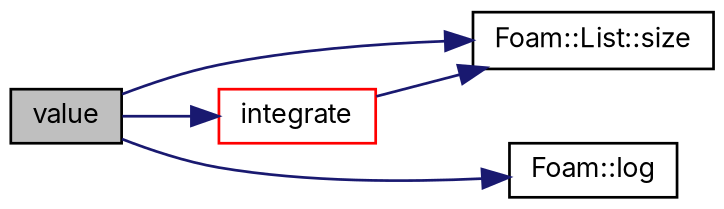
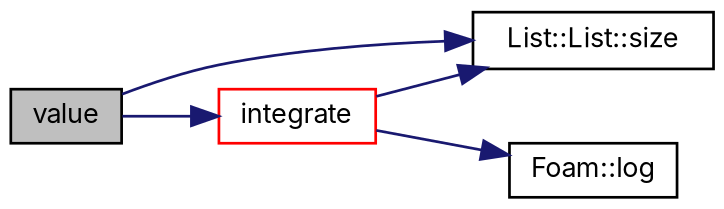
(593, 41) -> (593, 41)
(300, 177) -> (429, 140)
